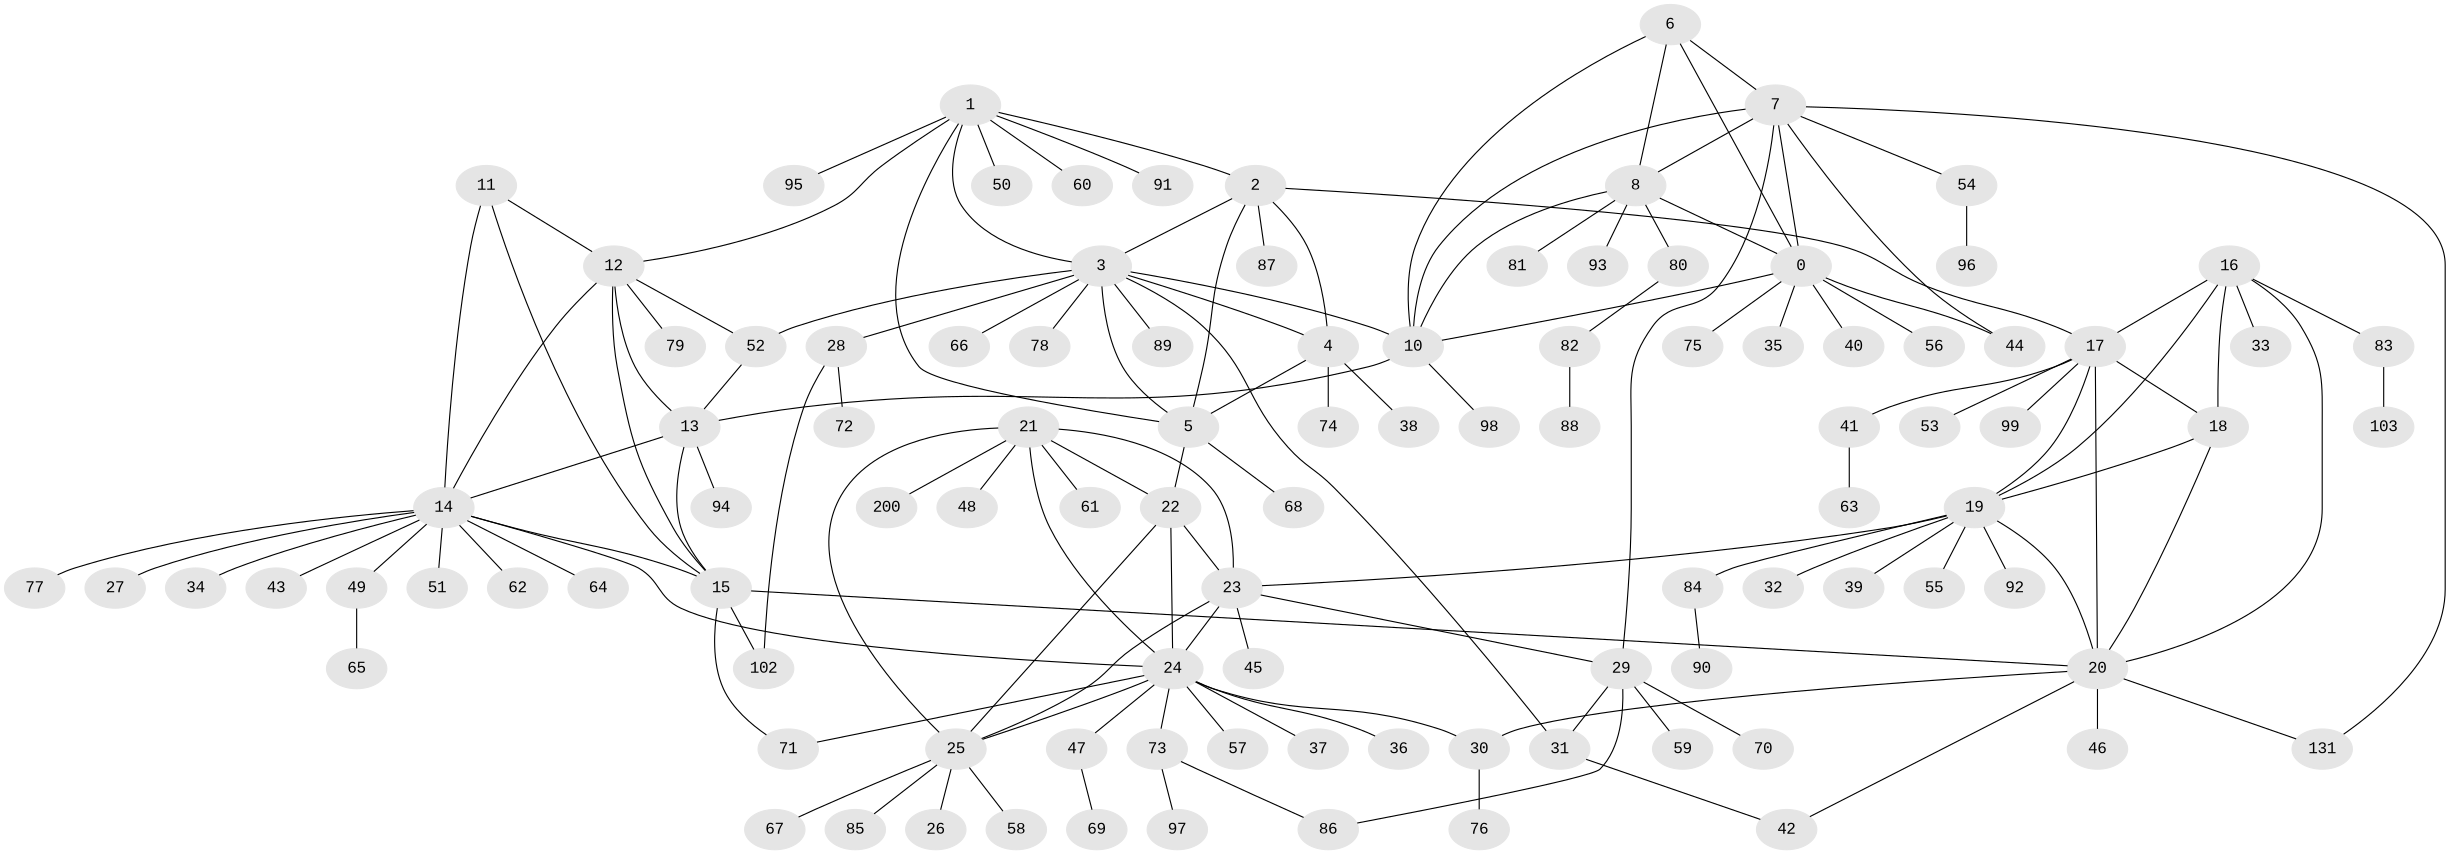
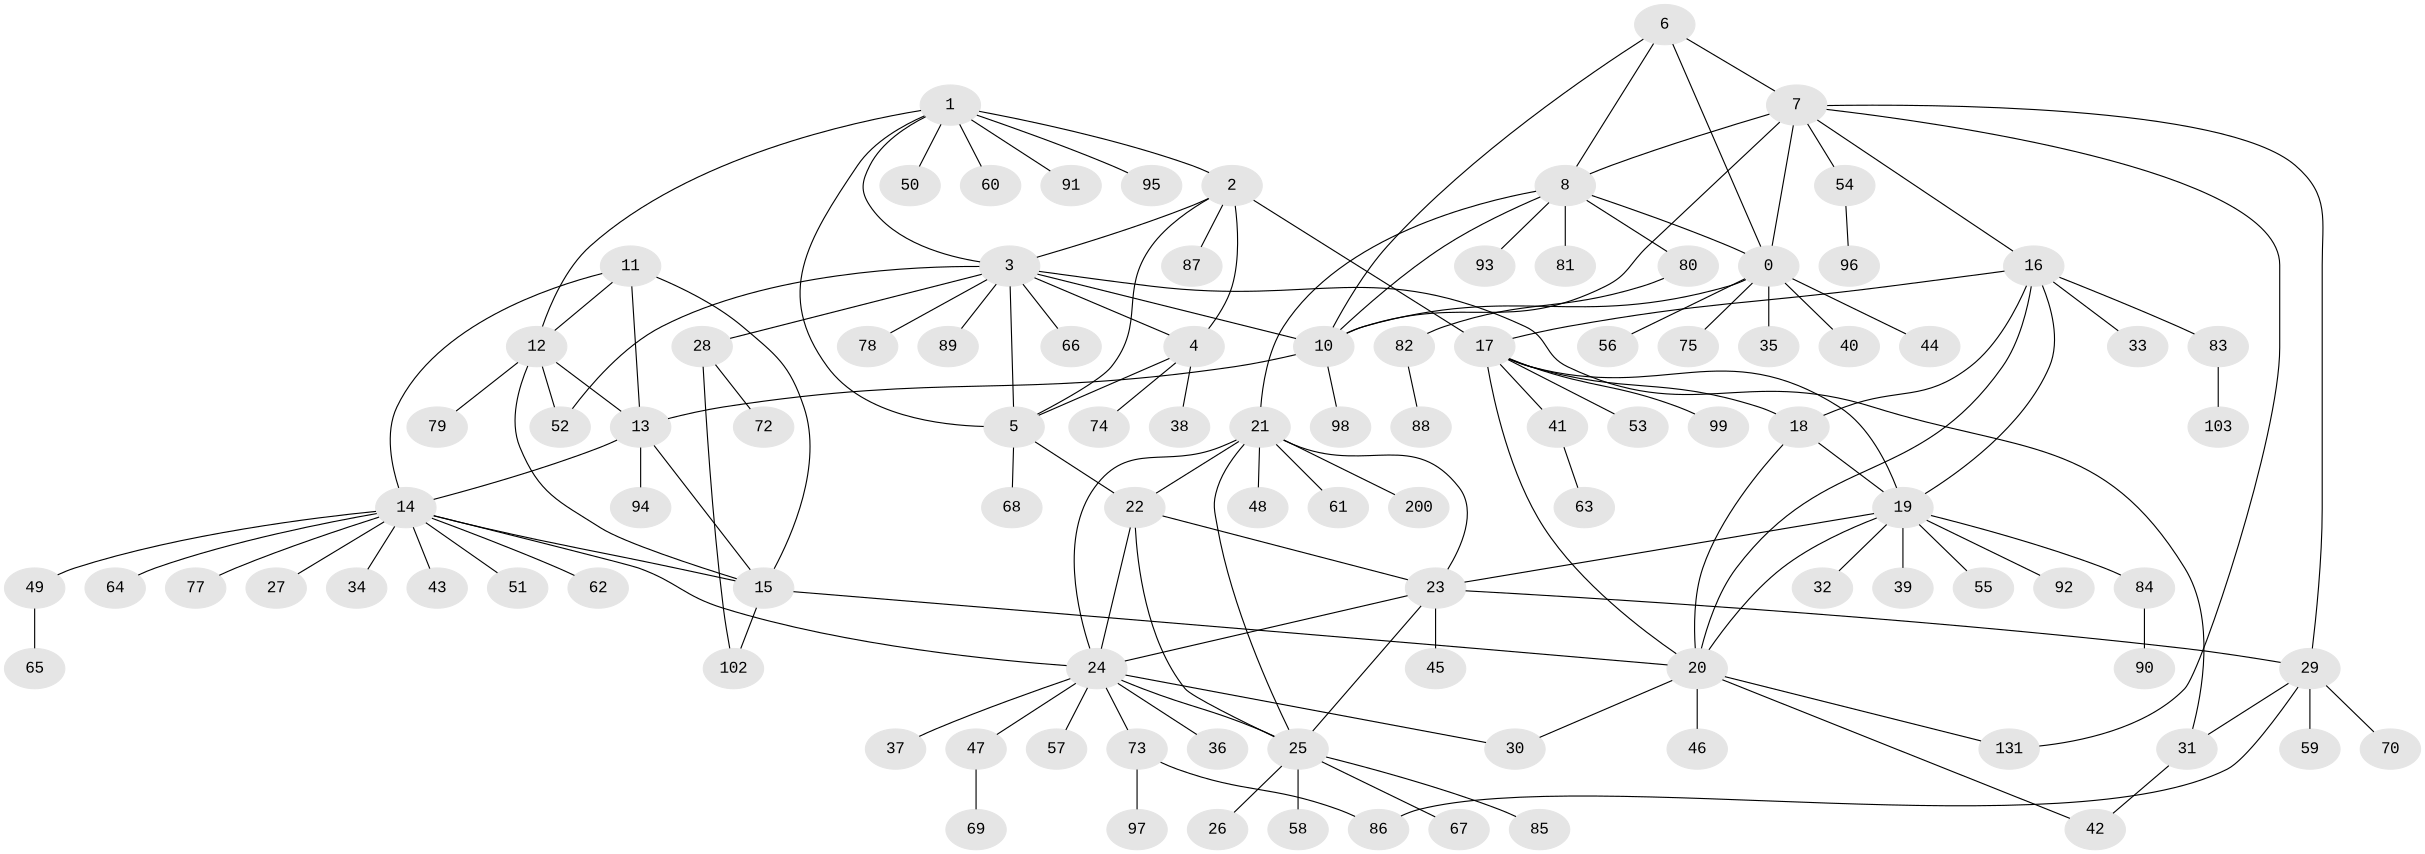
(1880, 239) -> (1915, 186)
none -> (1360, 256)
(517, 380) -> none
(723, 387) -> (636, 353)
(788, 749) -> none
(1479, 830) -> none
